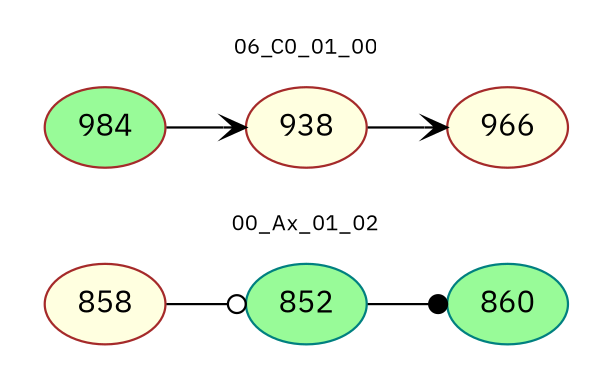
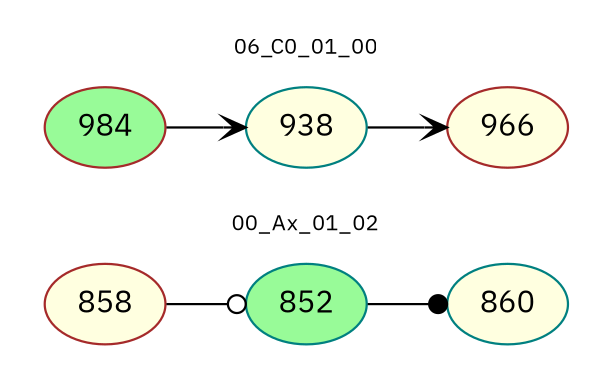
(306, 127) -> (306, 127)
(508, 304) -> (508, 304)
